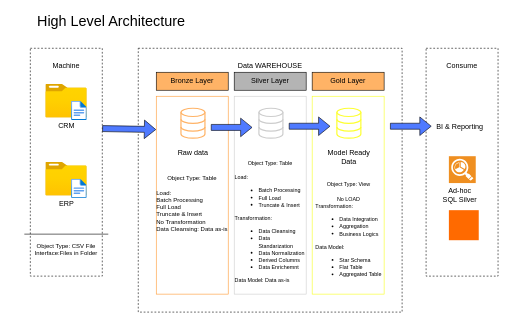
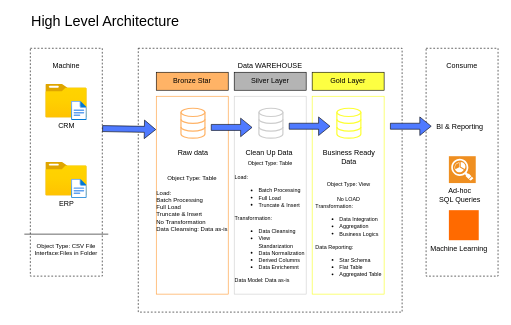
(111, 21) -> (105, 21)
(192, 81) -> (192, 81)
(348, 81) -> (348, 81)
none -> (270, 153)
(349, 157) -> (349, 157)
(460, 195) -> (460, 195)
(270, 225) -> (270, 225)
(349, 236) -> (349, 236)
none -> (459, 249)
